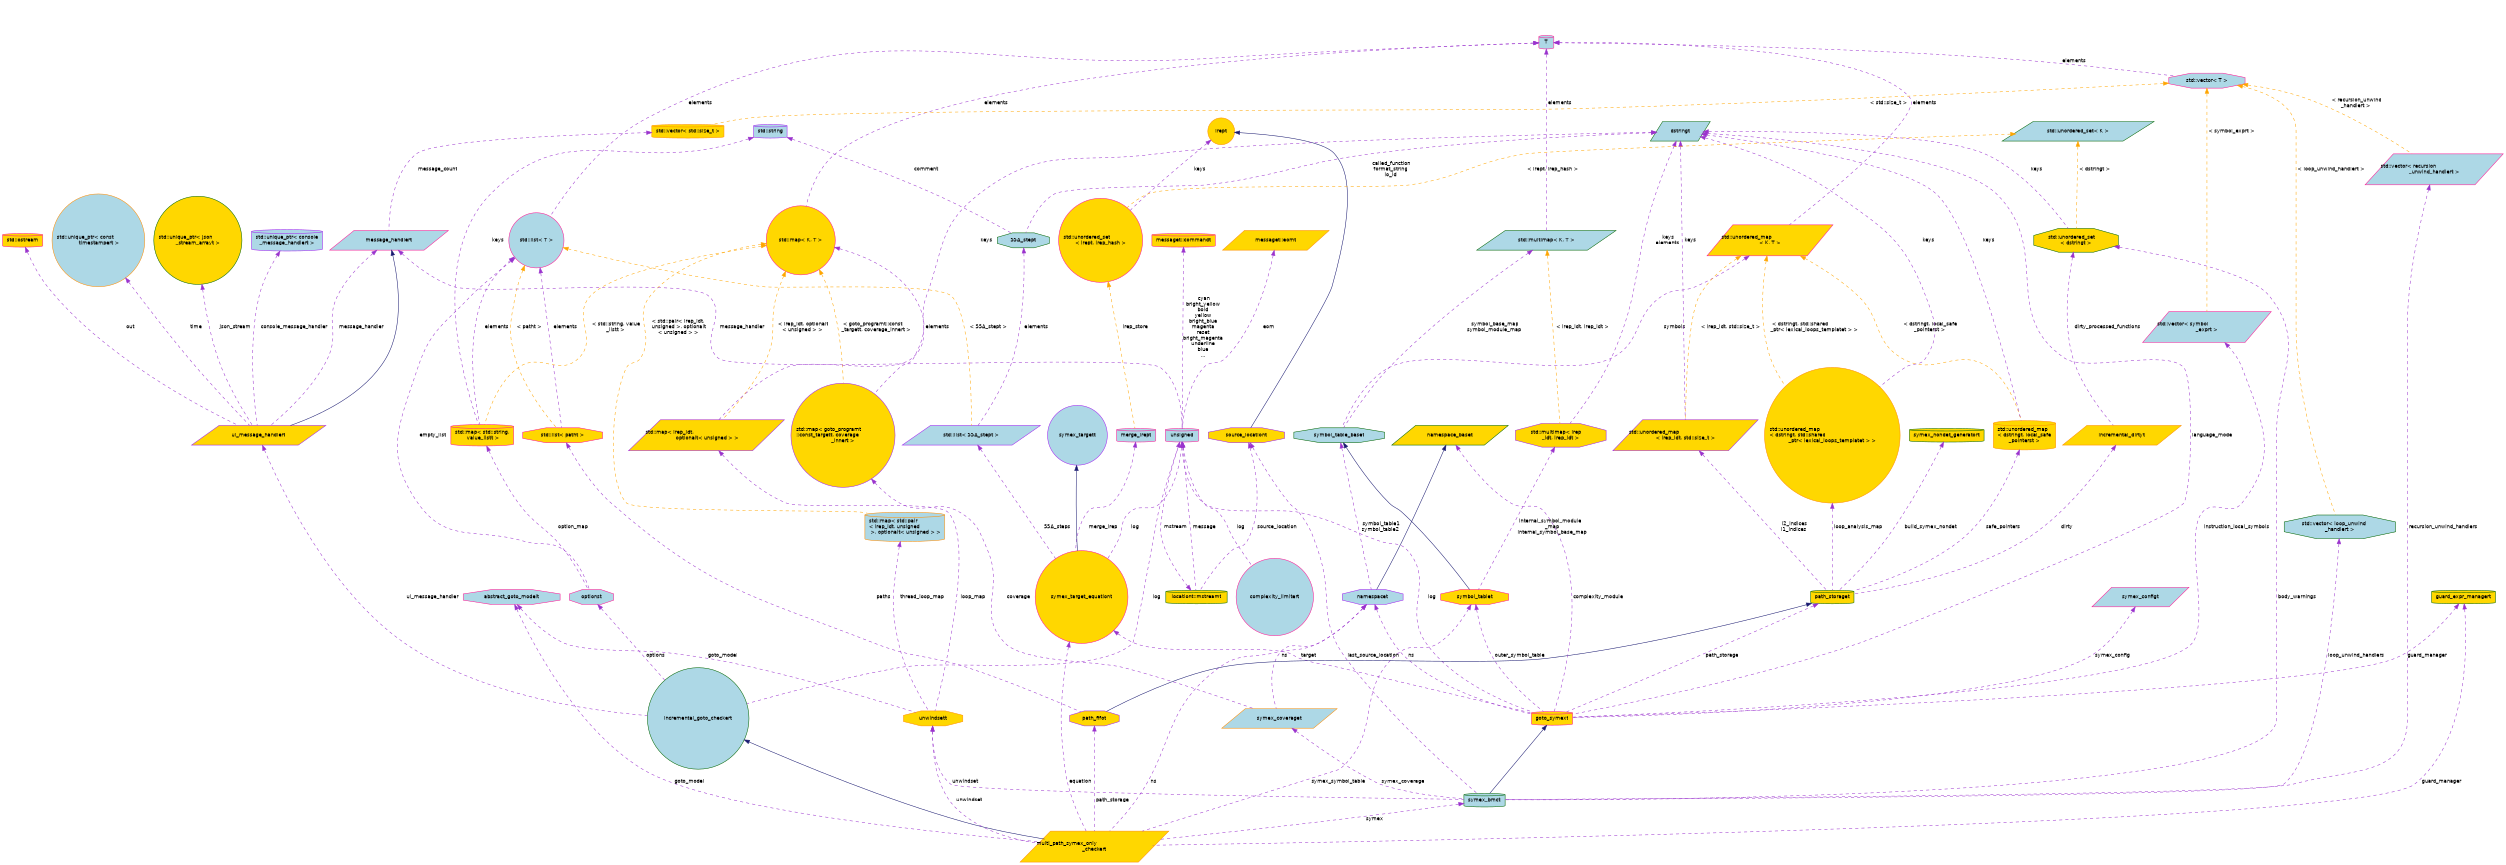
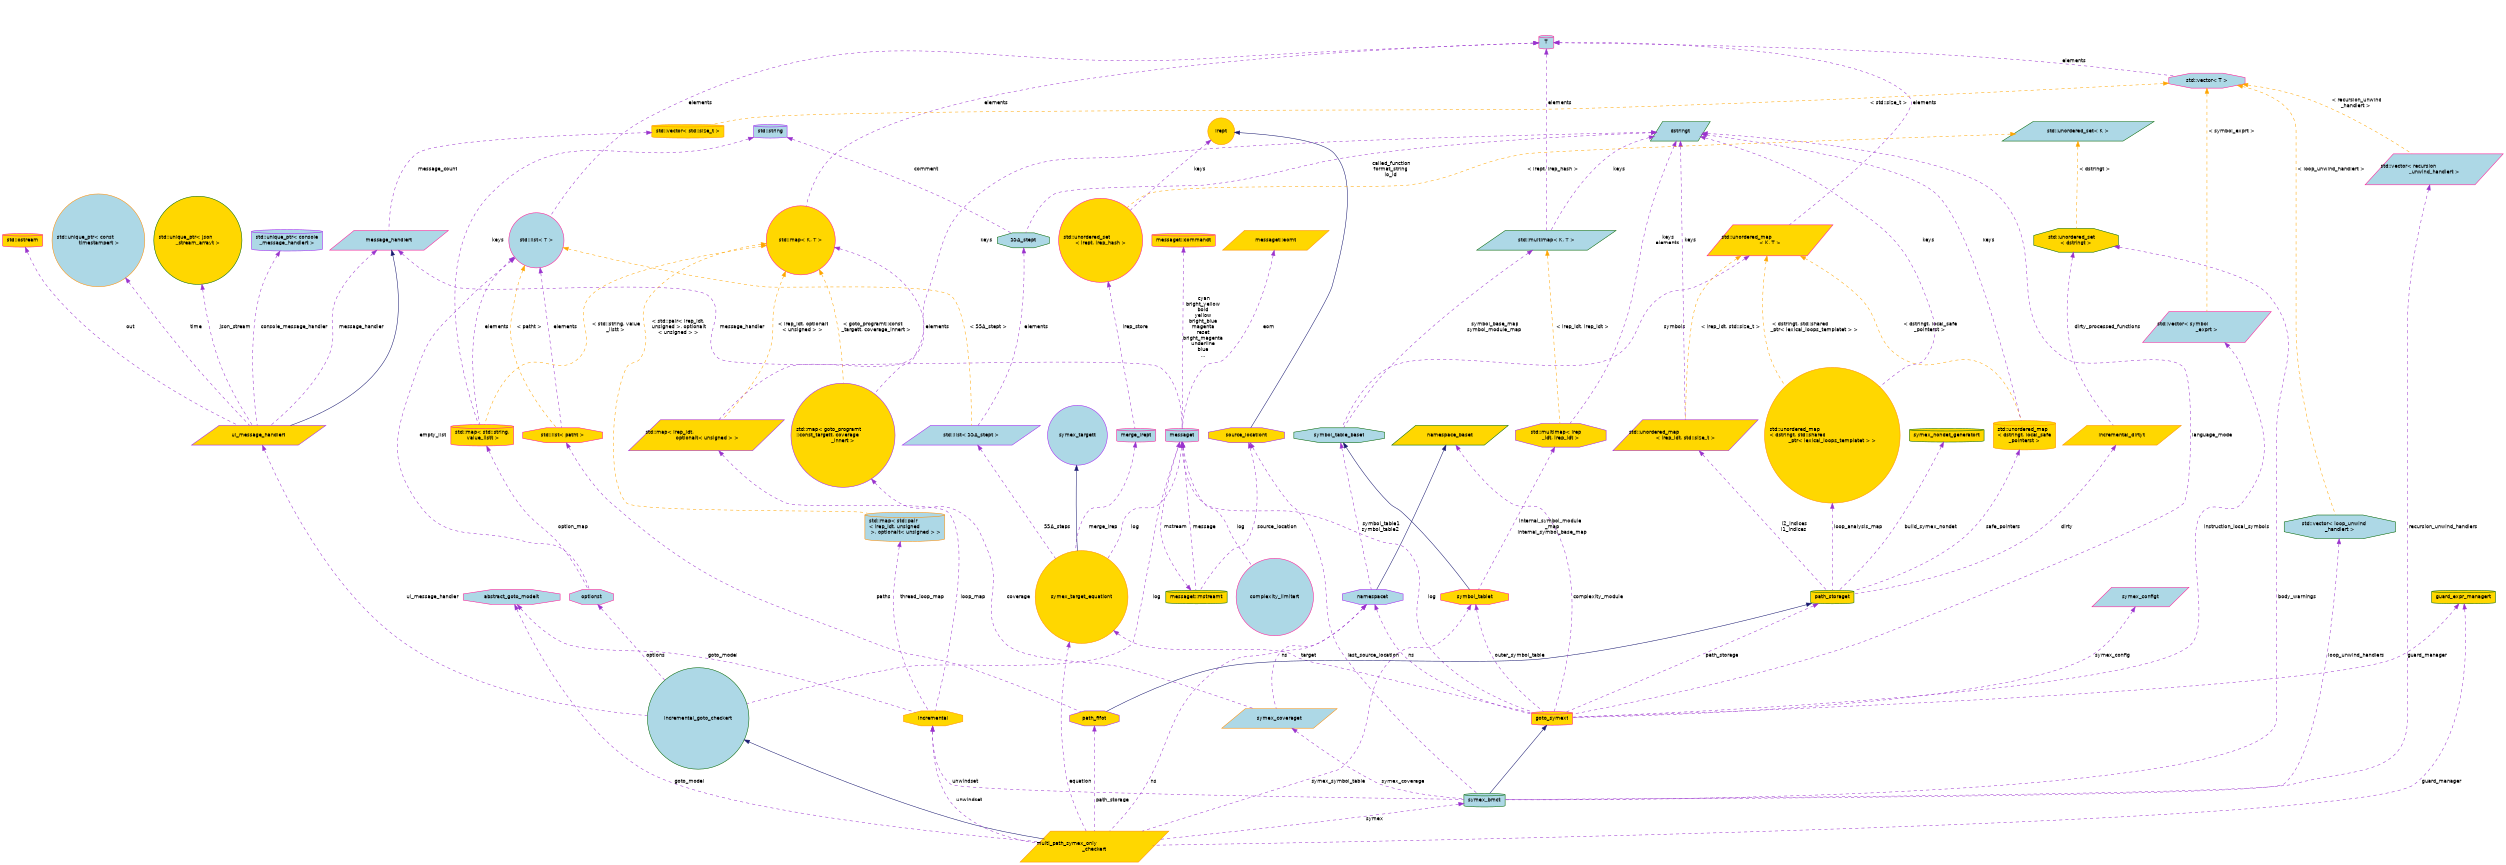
(1923, 140) -> (1590, 173)
(1122, 358) -> (1122, 358)
(1182, 435) -> (1182, 435)
(1082, 597) -> (1082, 597)
(1196, 597) -> (1196, 597)
(933, 718) -> (933, 718)
